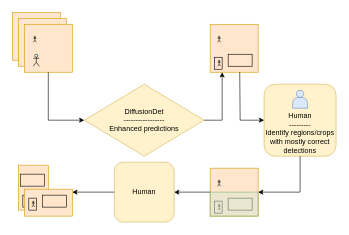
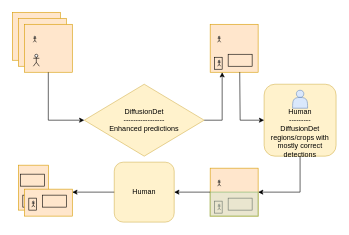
(300, 120) -> (300, 120)
